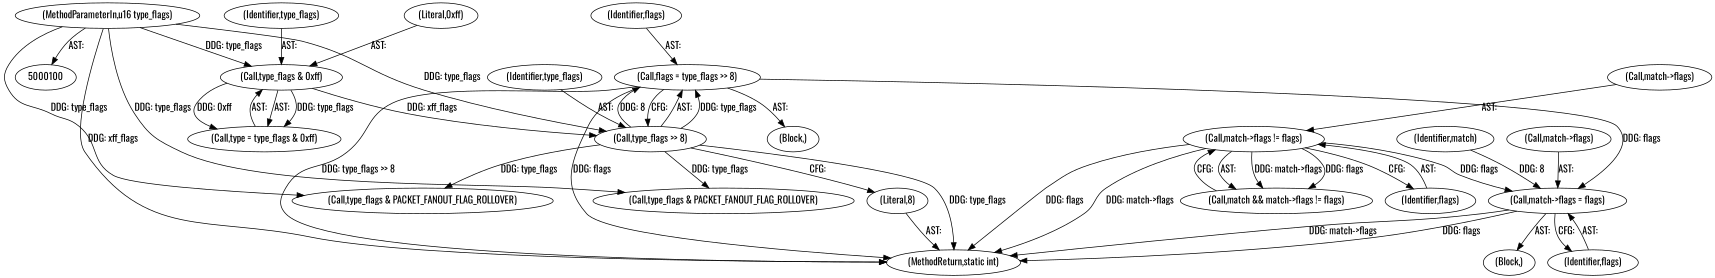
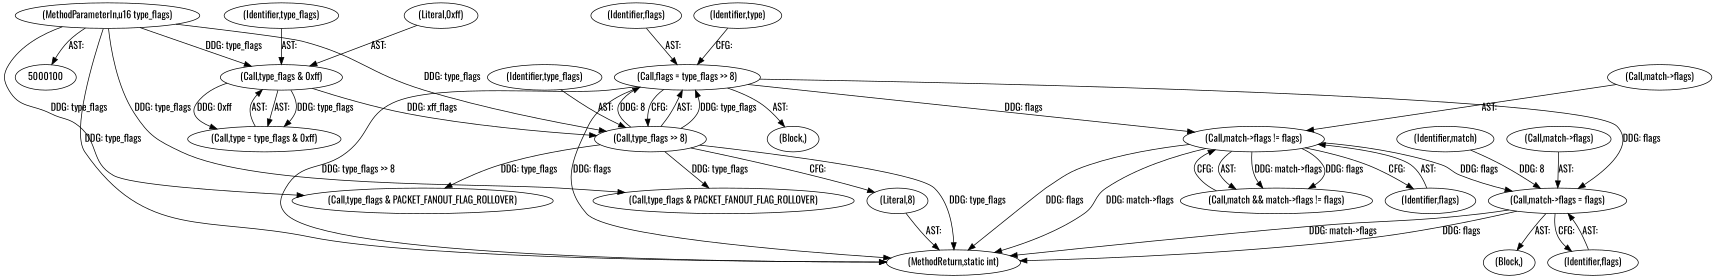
none -> (738, 16)
none -> (968, 108)
(113, 139) -> (113, 139)
